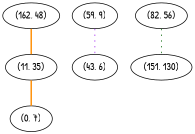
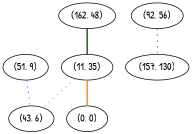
(95, 16) -> (26, 67)
(161, 16) -> (157, 16)
(31, 42) -> (87, 42)
(161, 67) -> (157, 67)
none -> (59, 93)
(31, 119) -> (87, 119)
